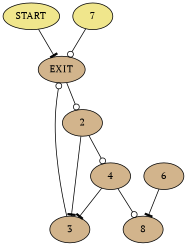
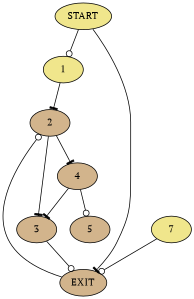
none -> (63, 70)
(95, 147) -> (63, 148)
(164, 176) -> none
(143, 229) -> (90, 229)
